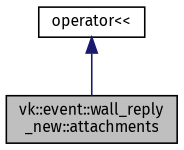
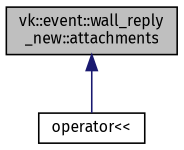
(92, 75) -> (92, 92)
